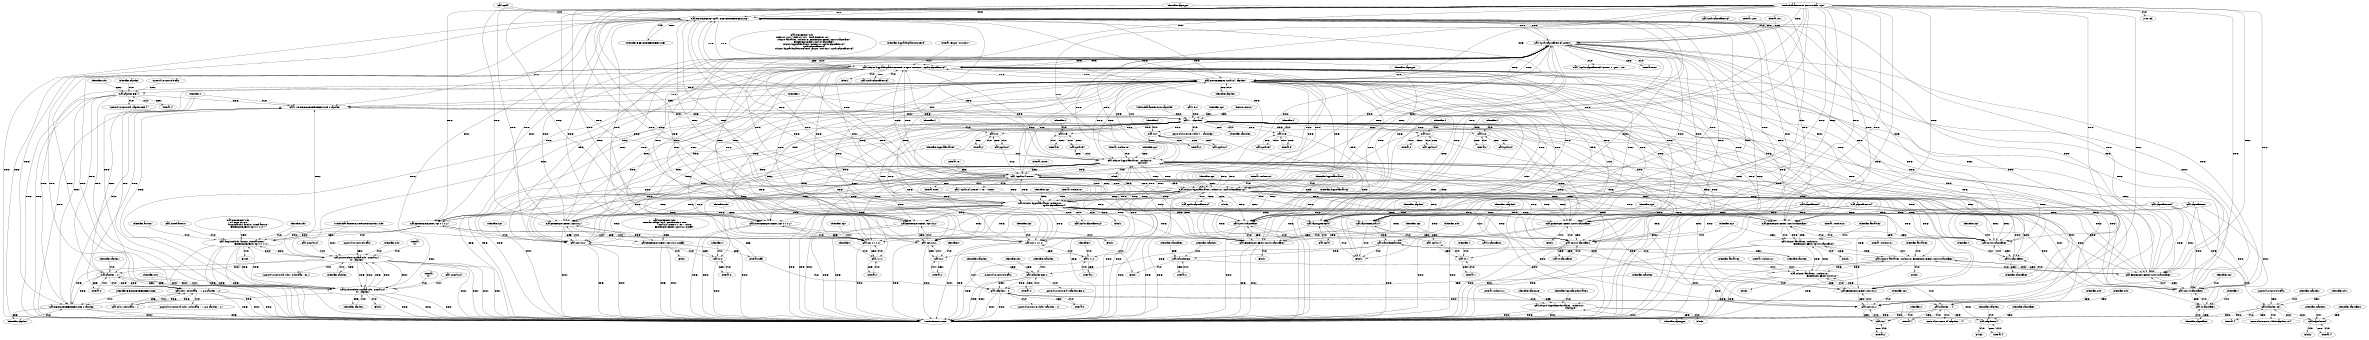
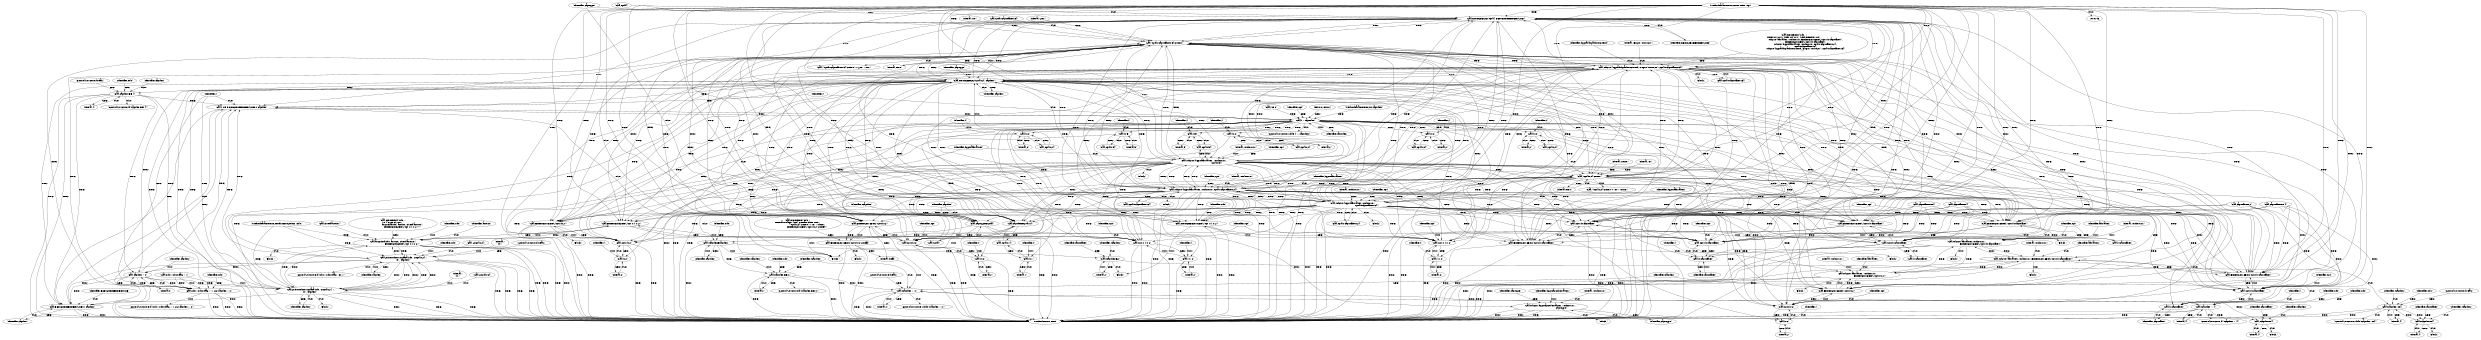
(1803, 5) -> (1731, 5)
none -> (151, 211)
(156, 297) -> none
